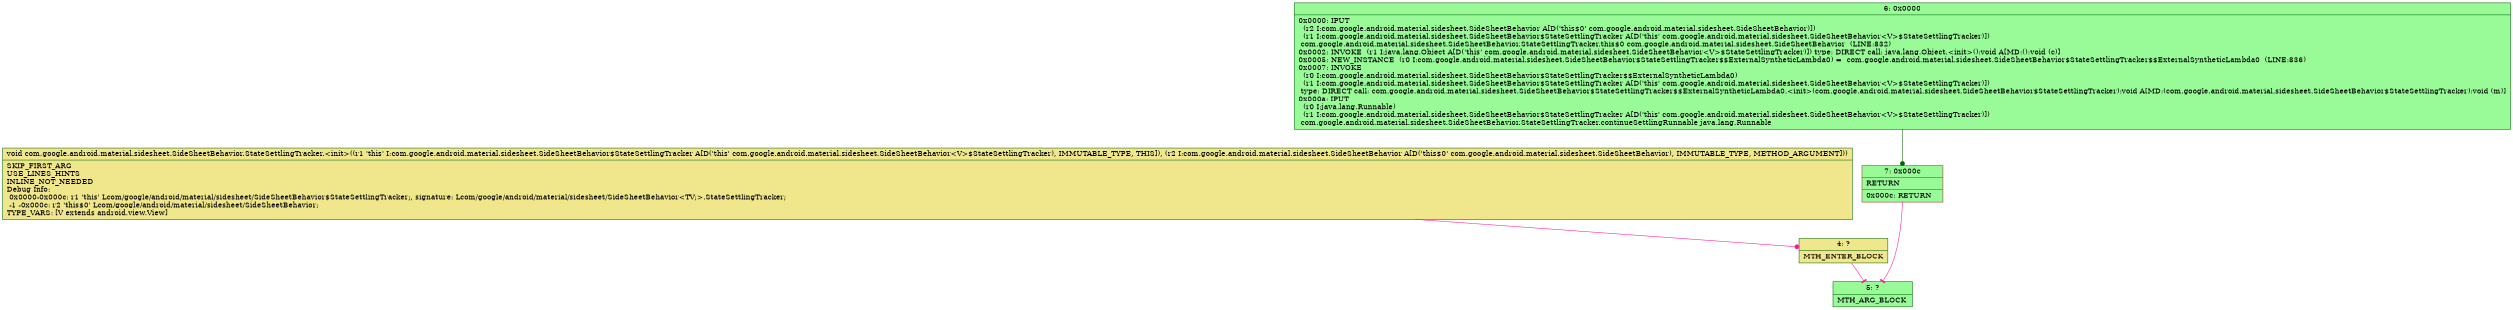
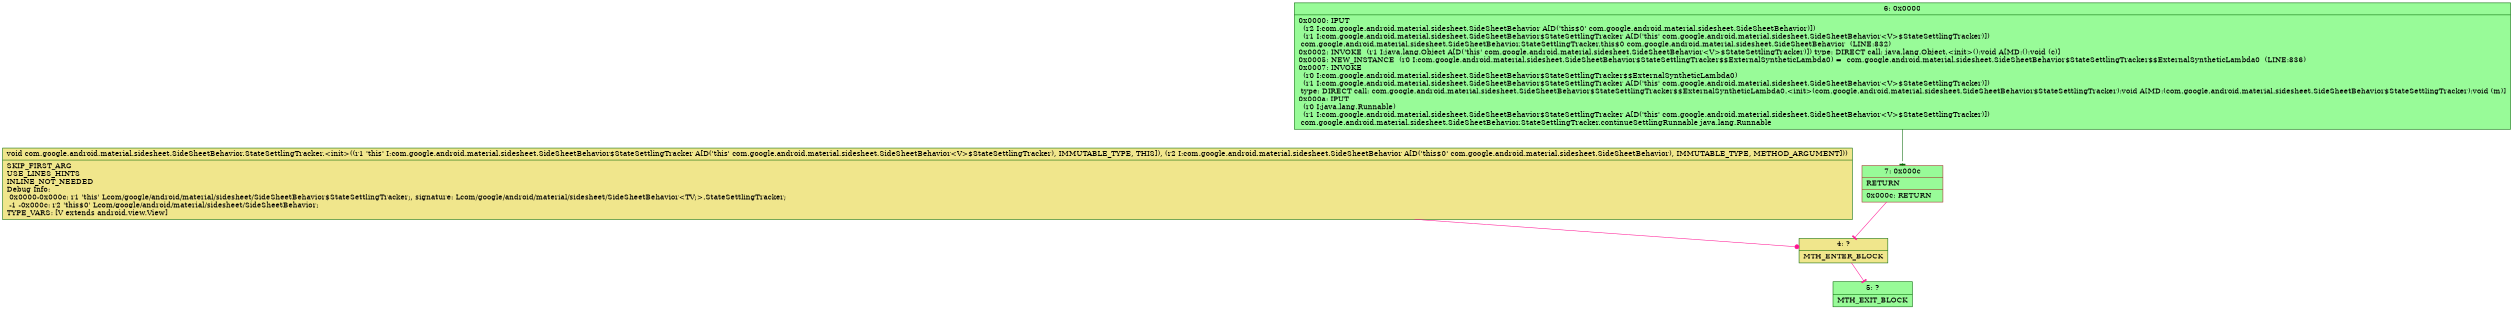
(1902, 145) -> (1902, 145)
(1898, 242) -> (1871, 219)
(1872, 300) -> (1873, 300)
